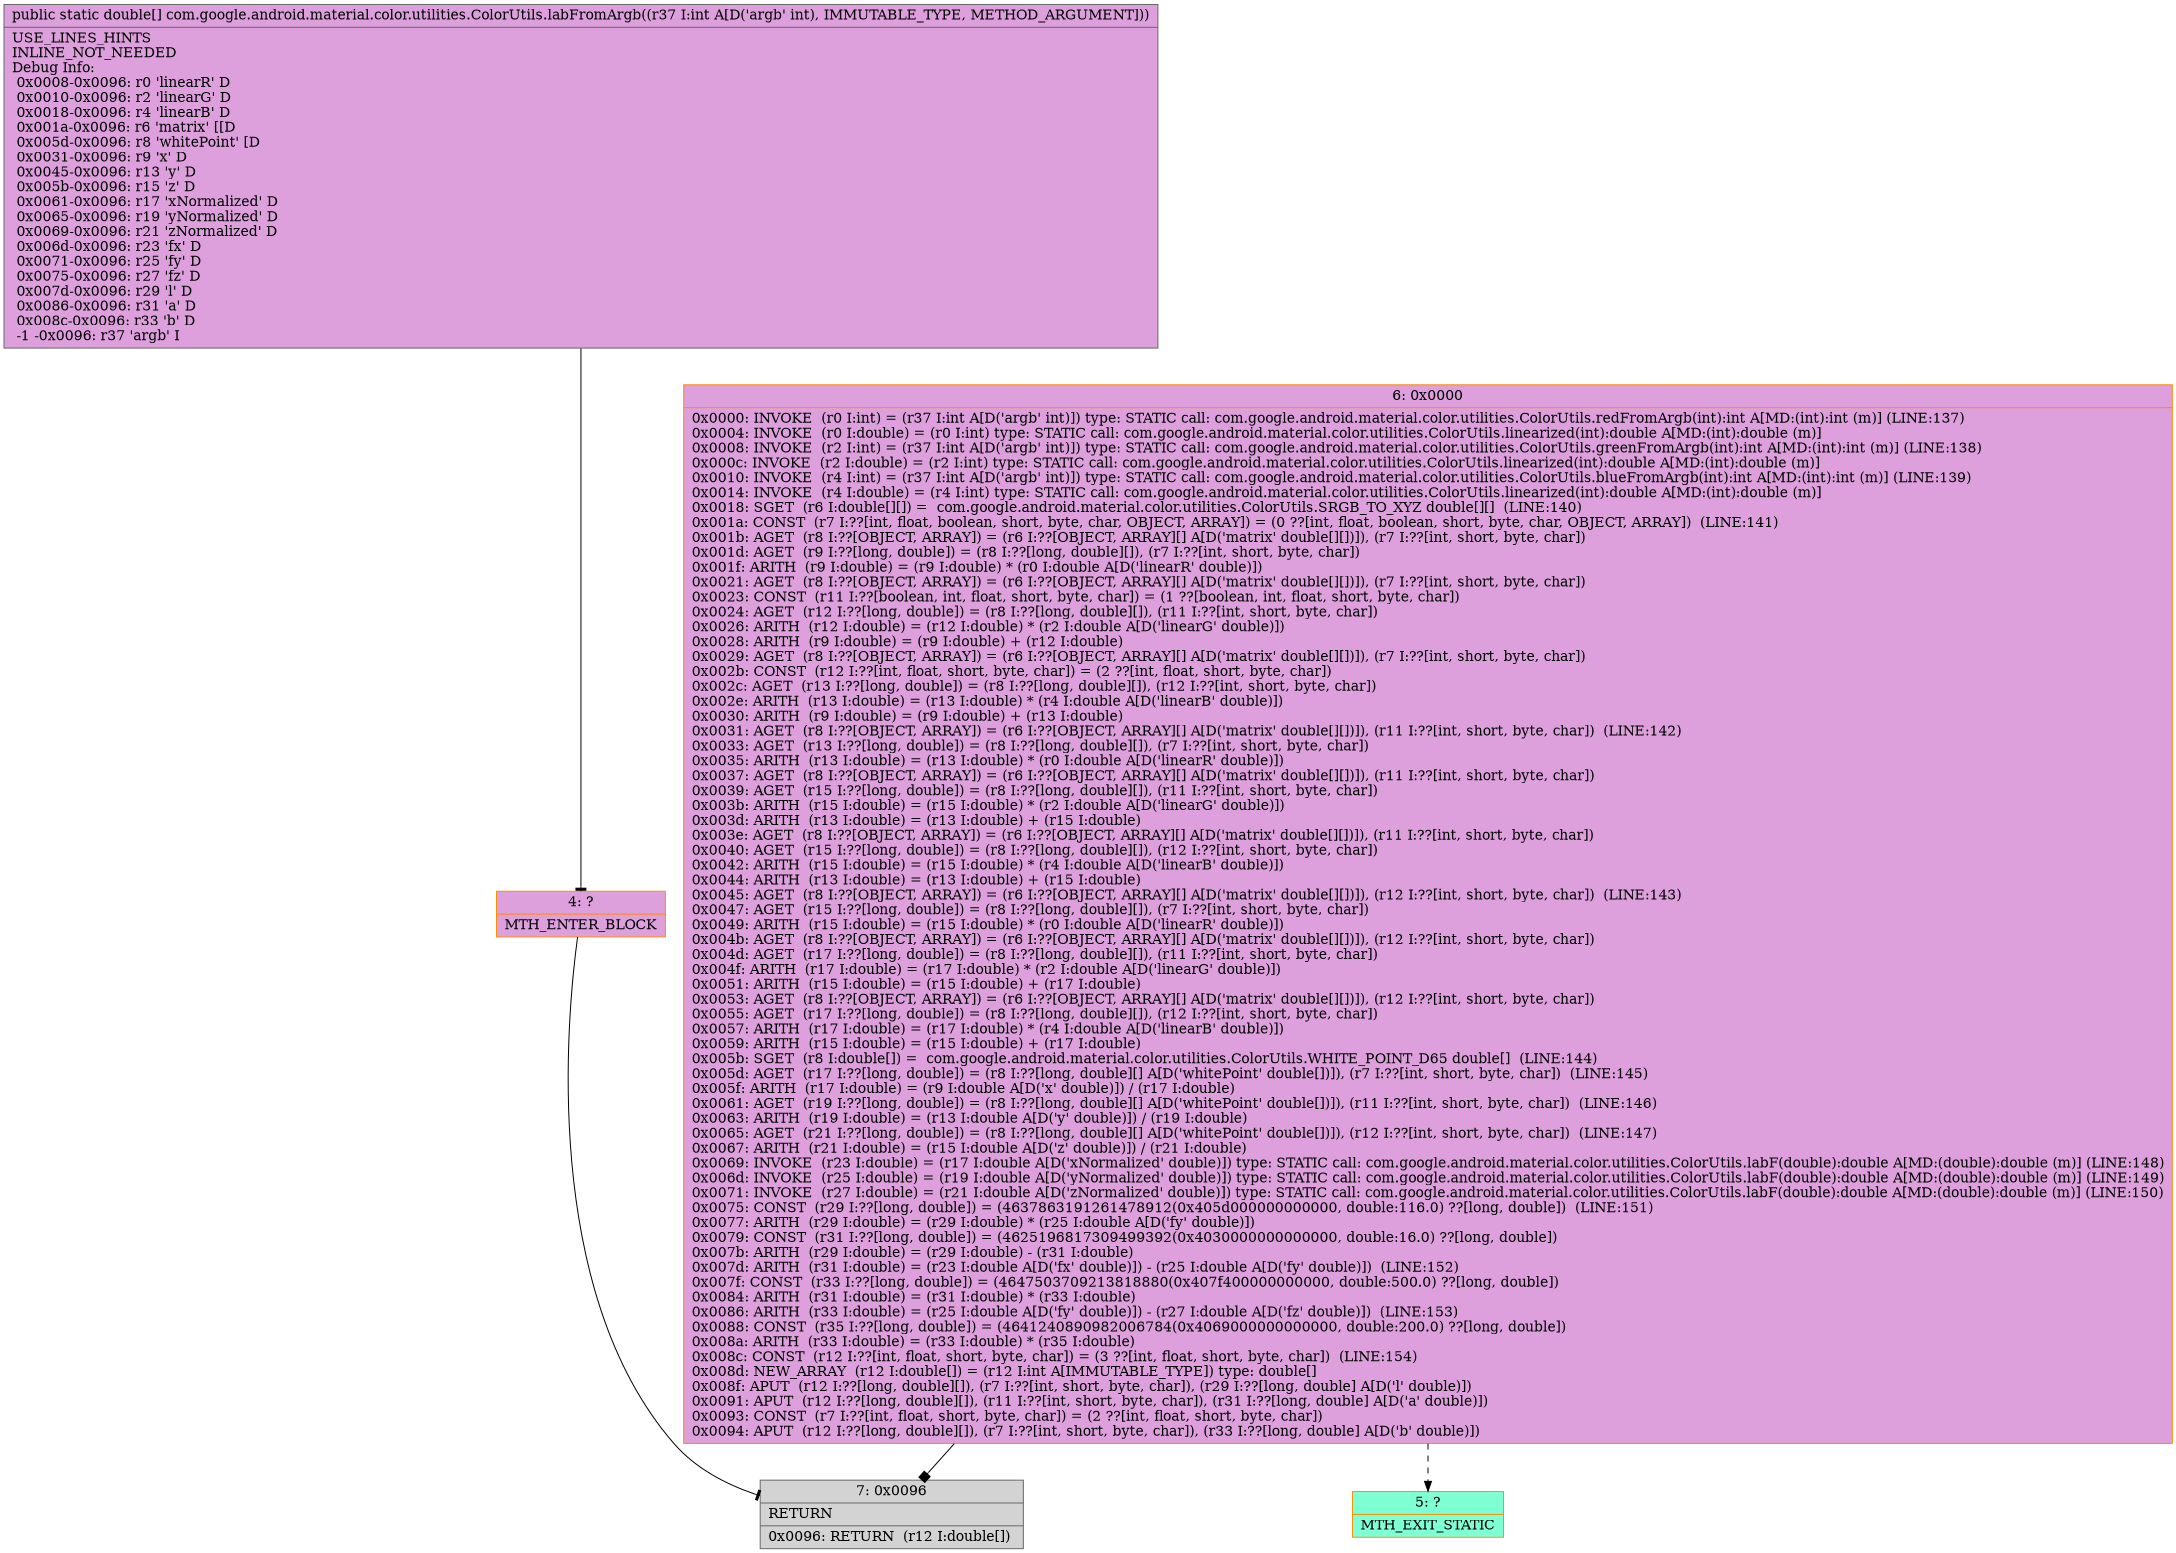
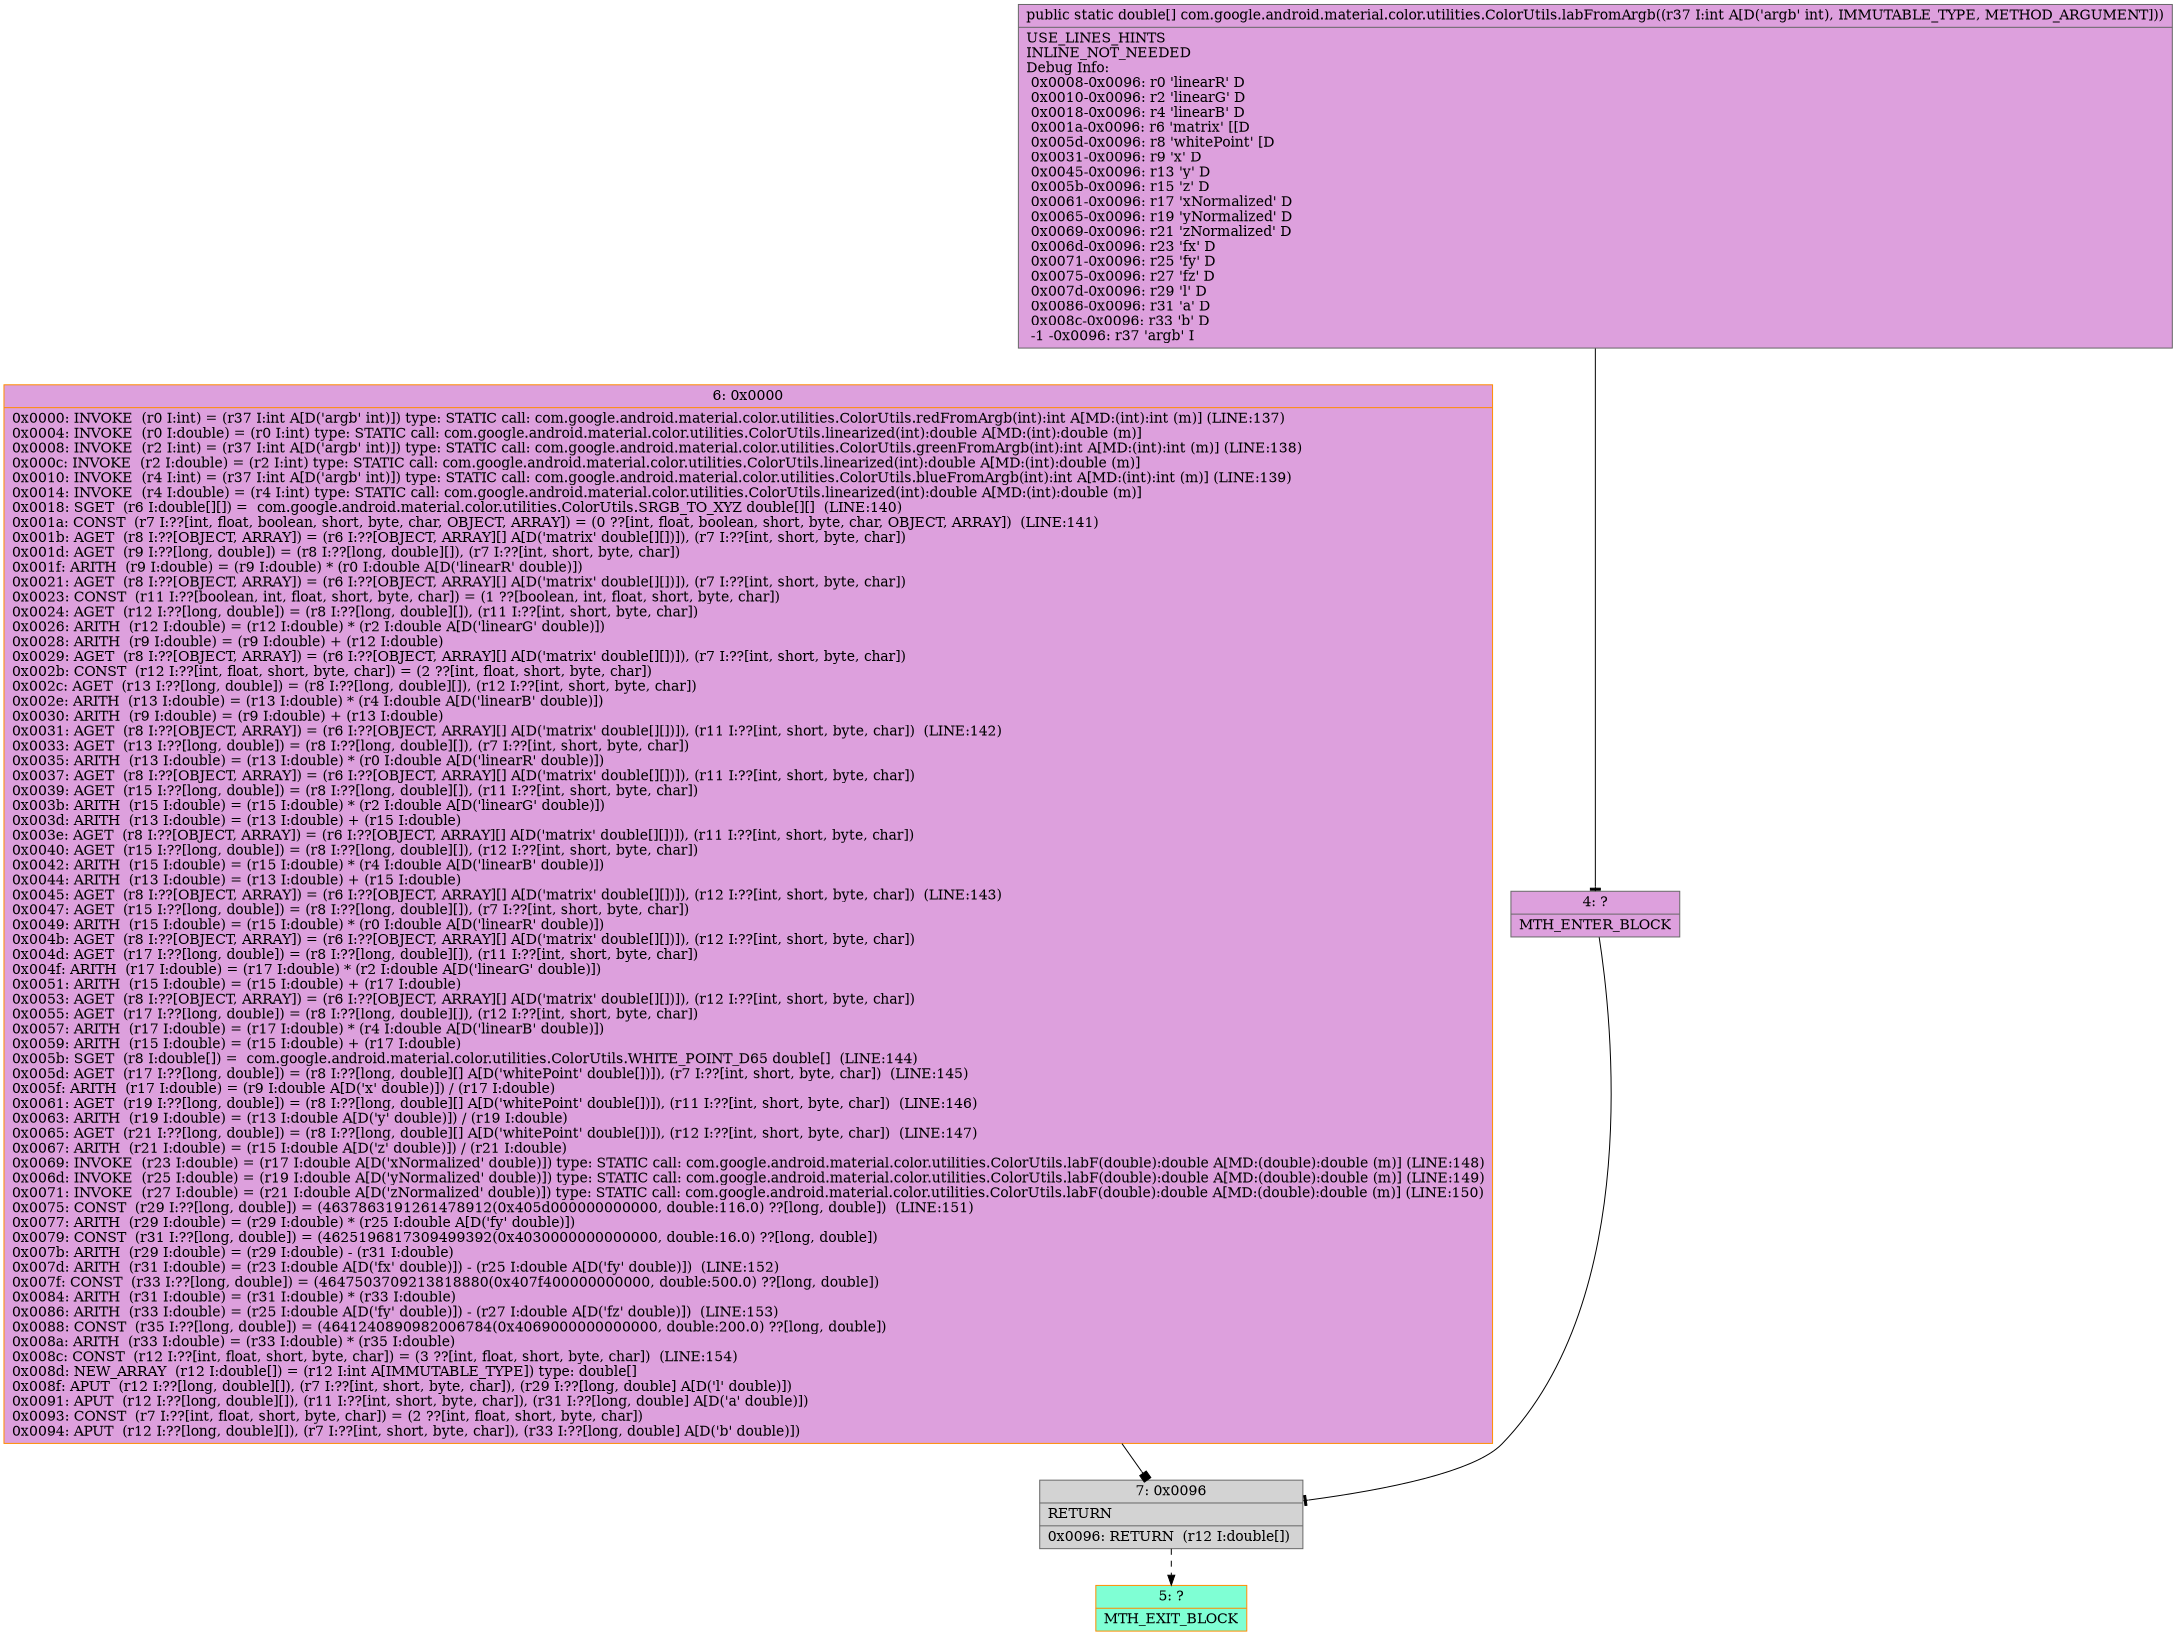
(581, 914) -> (1595, 914)
(1428, 1462) -> (1171, 1562)
(1428, 1525) -> (1171, 1619)
